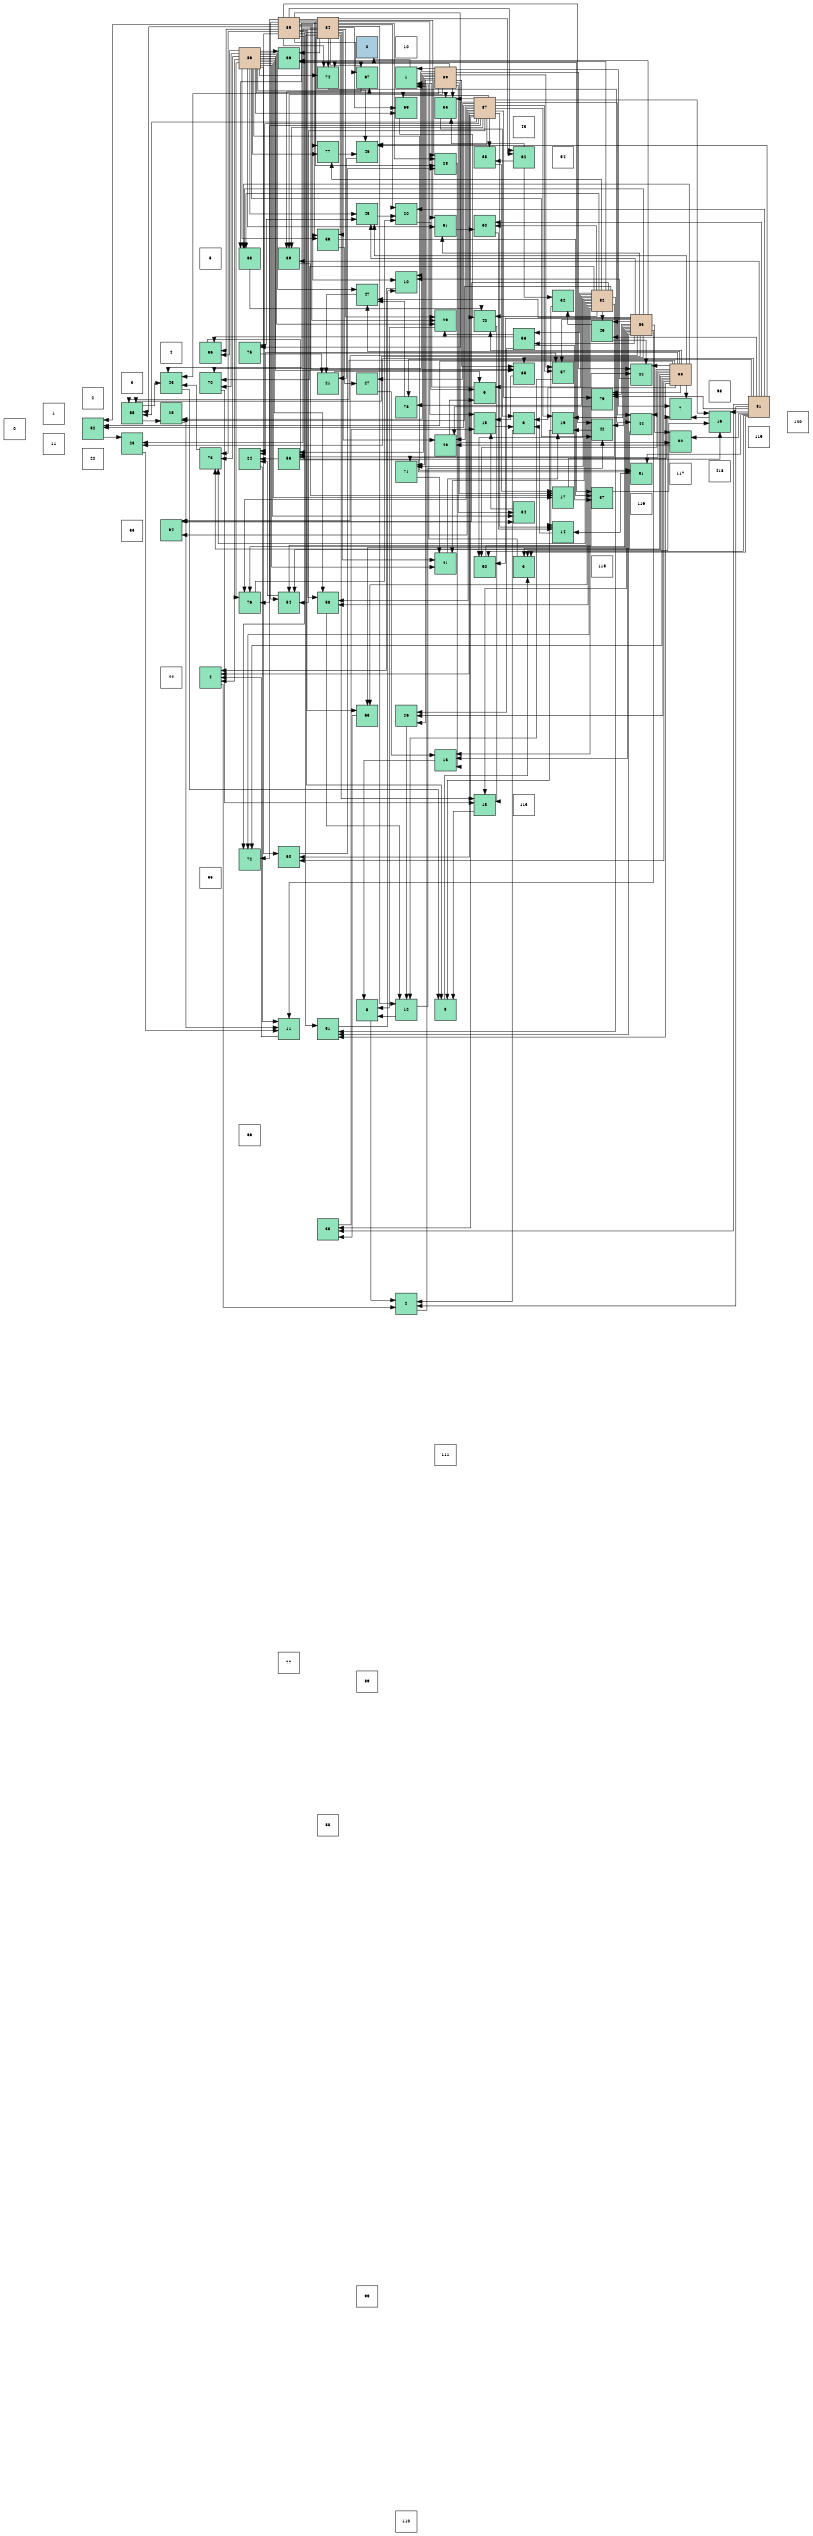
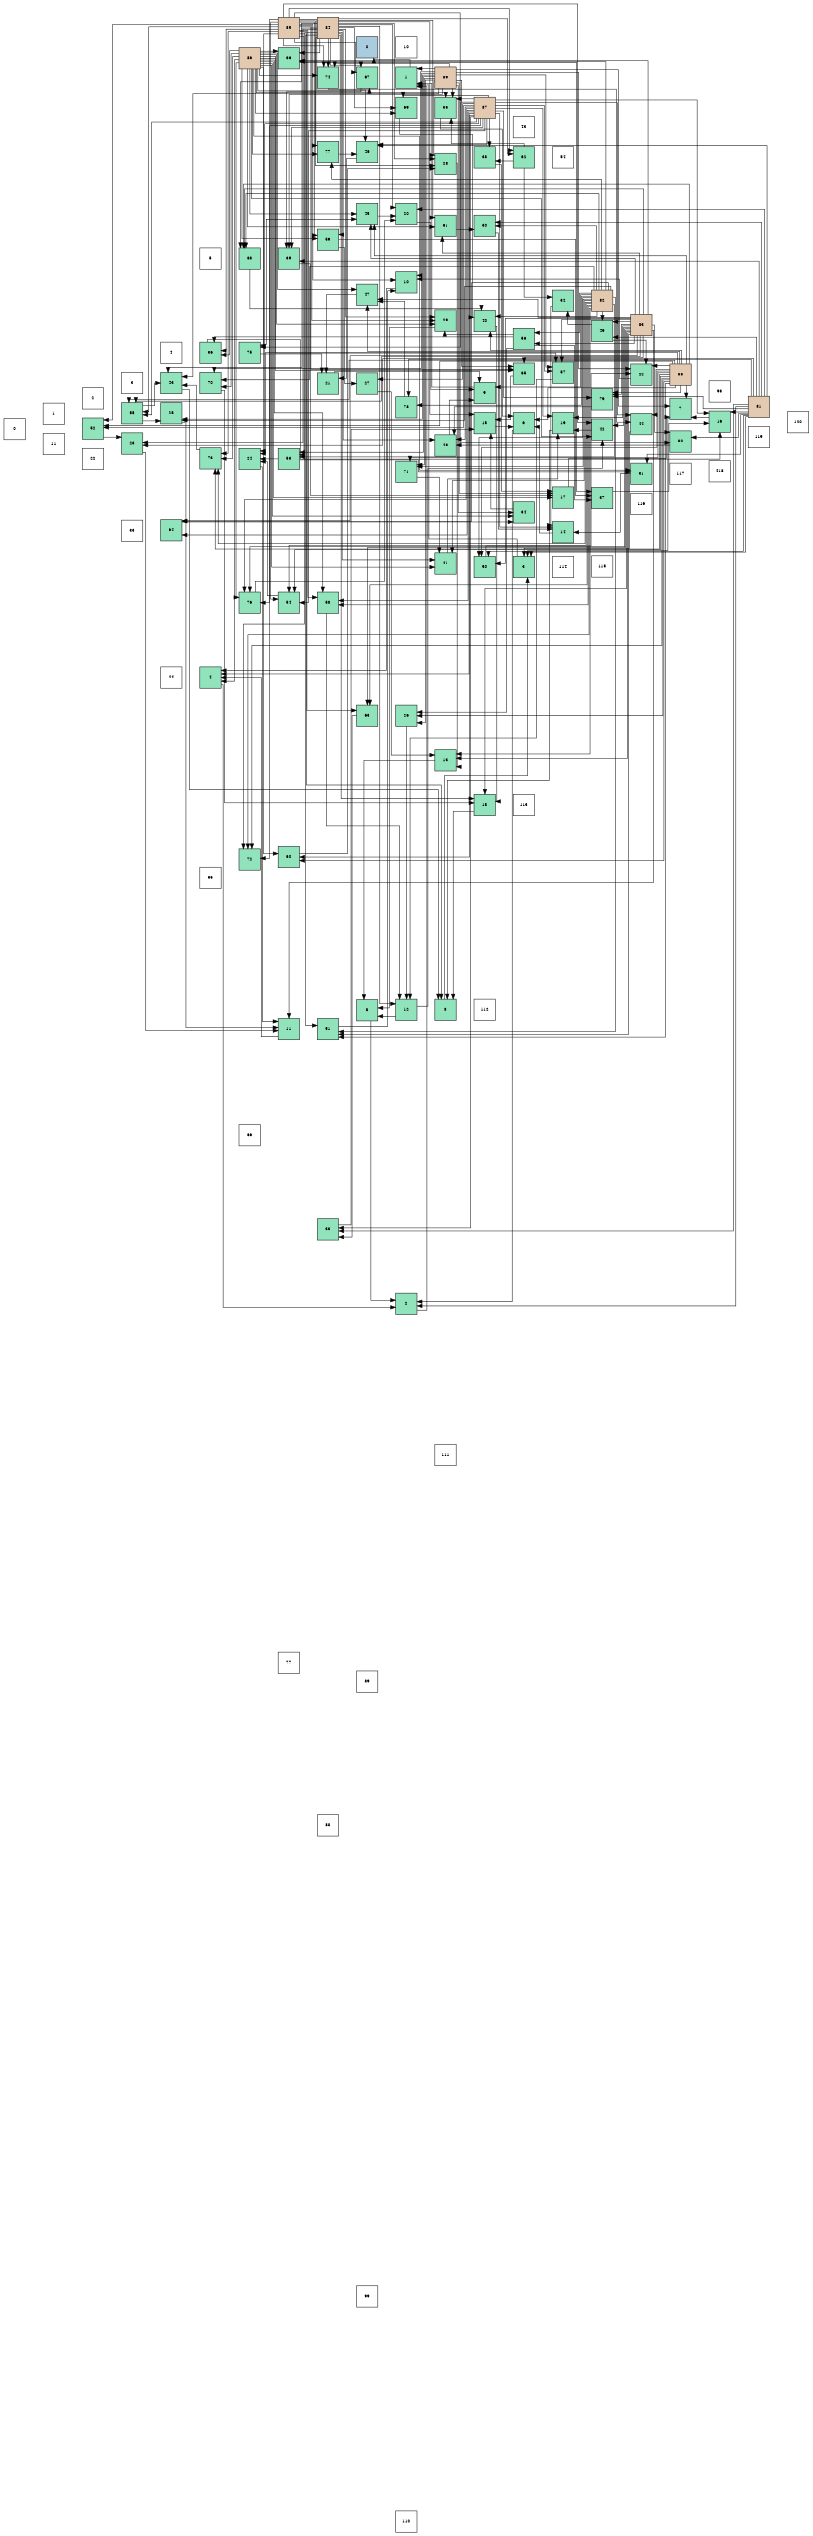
none -> (563, 567)
none -> (485, 1010)
